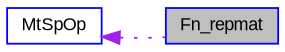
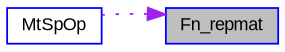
(143, 38) -> (125, 14)
